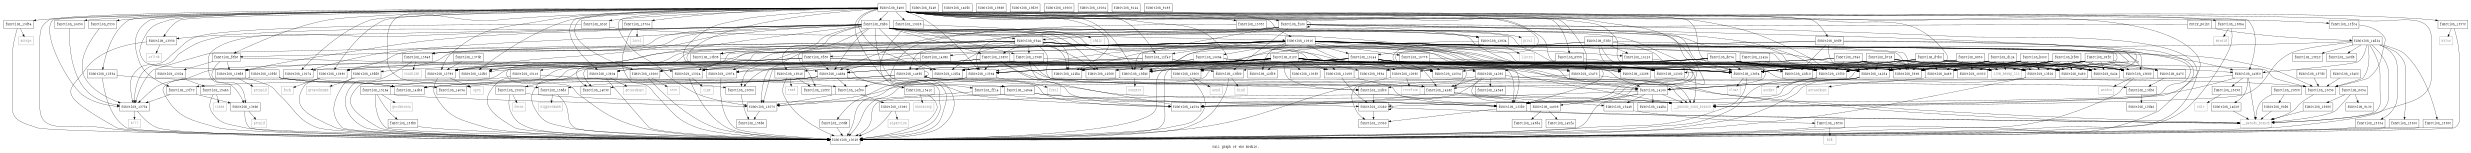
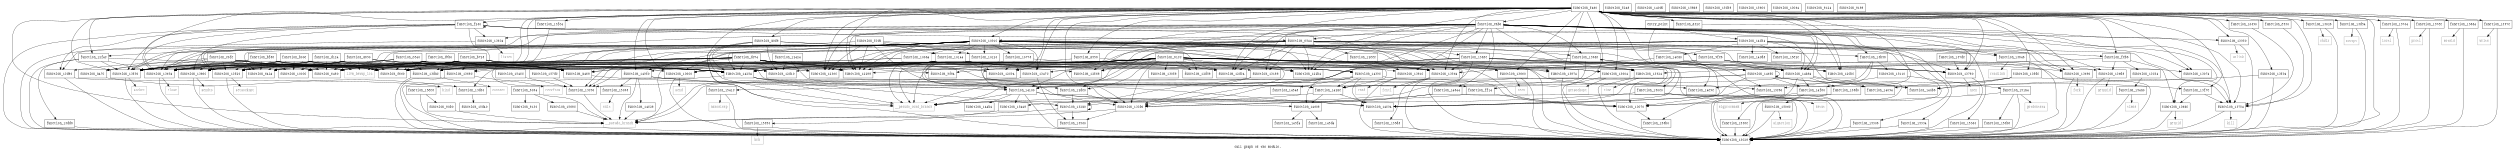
(1774, 47) -> none
(802, 82) -> (1386, 65)
(318, 90) -> none
none -> (1866, 123)
